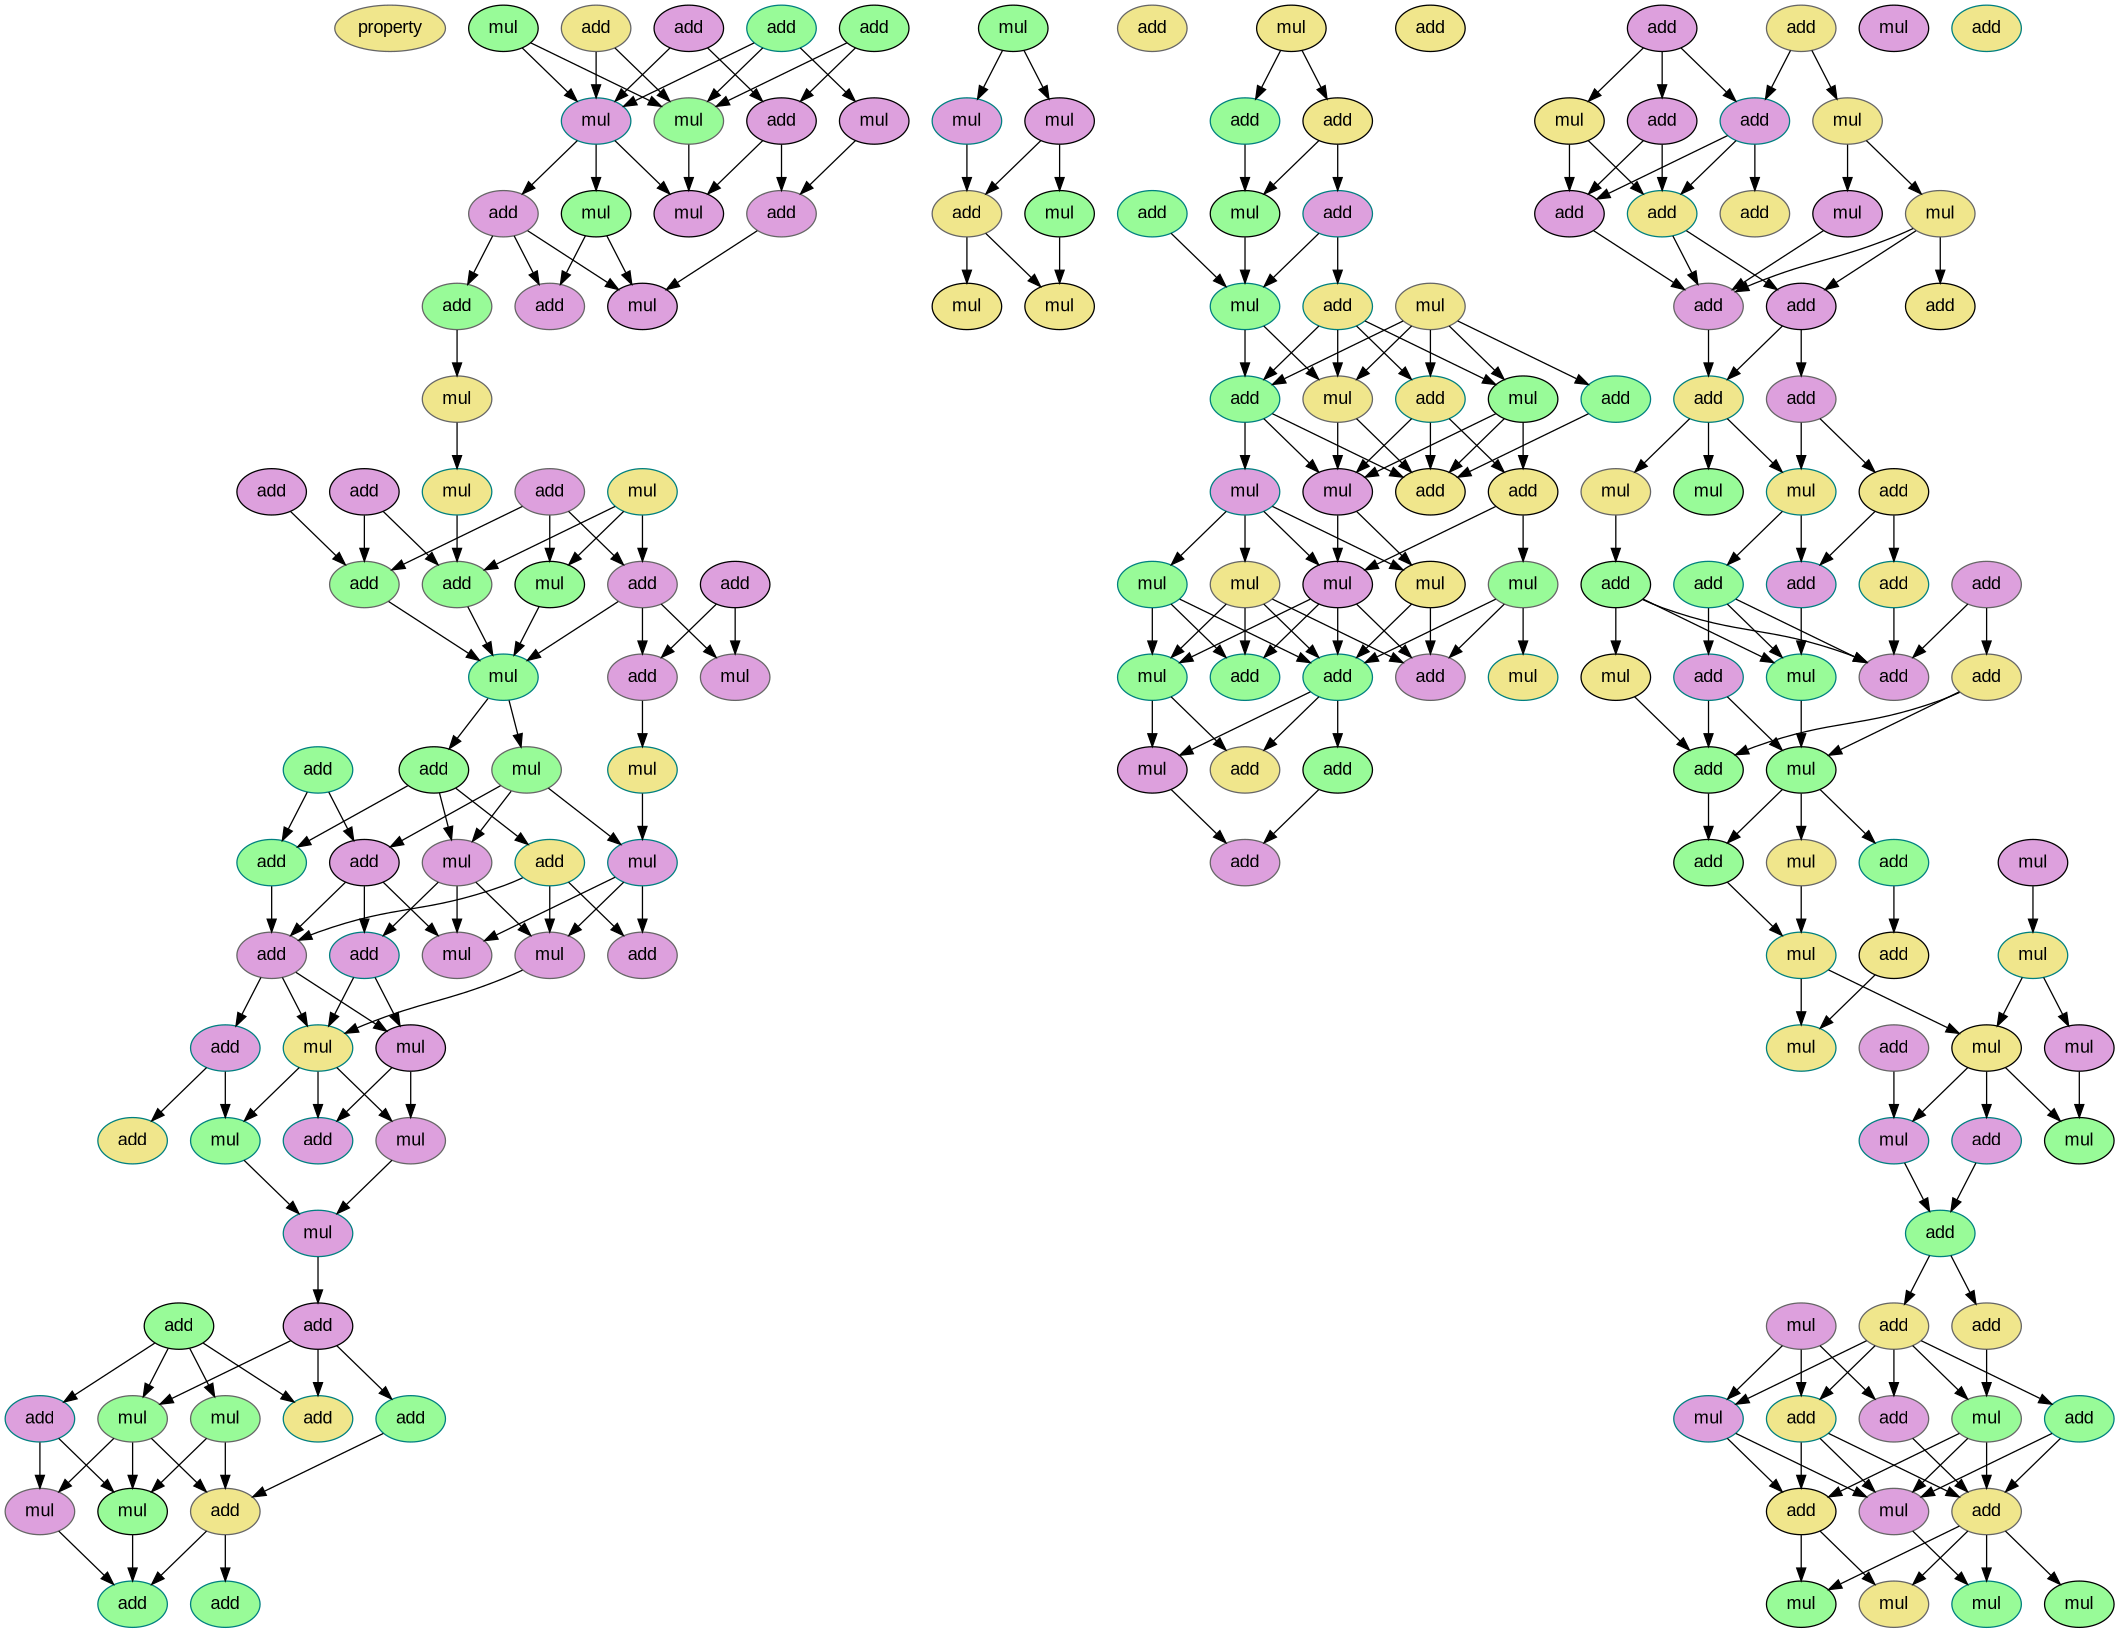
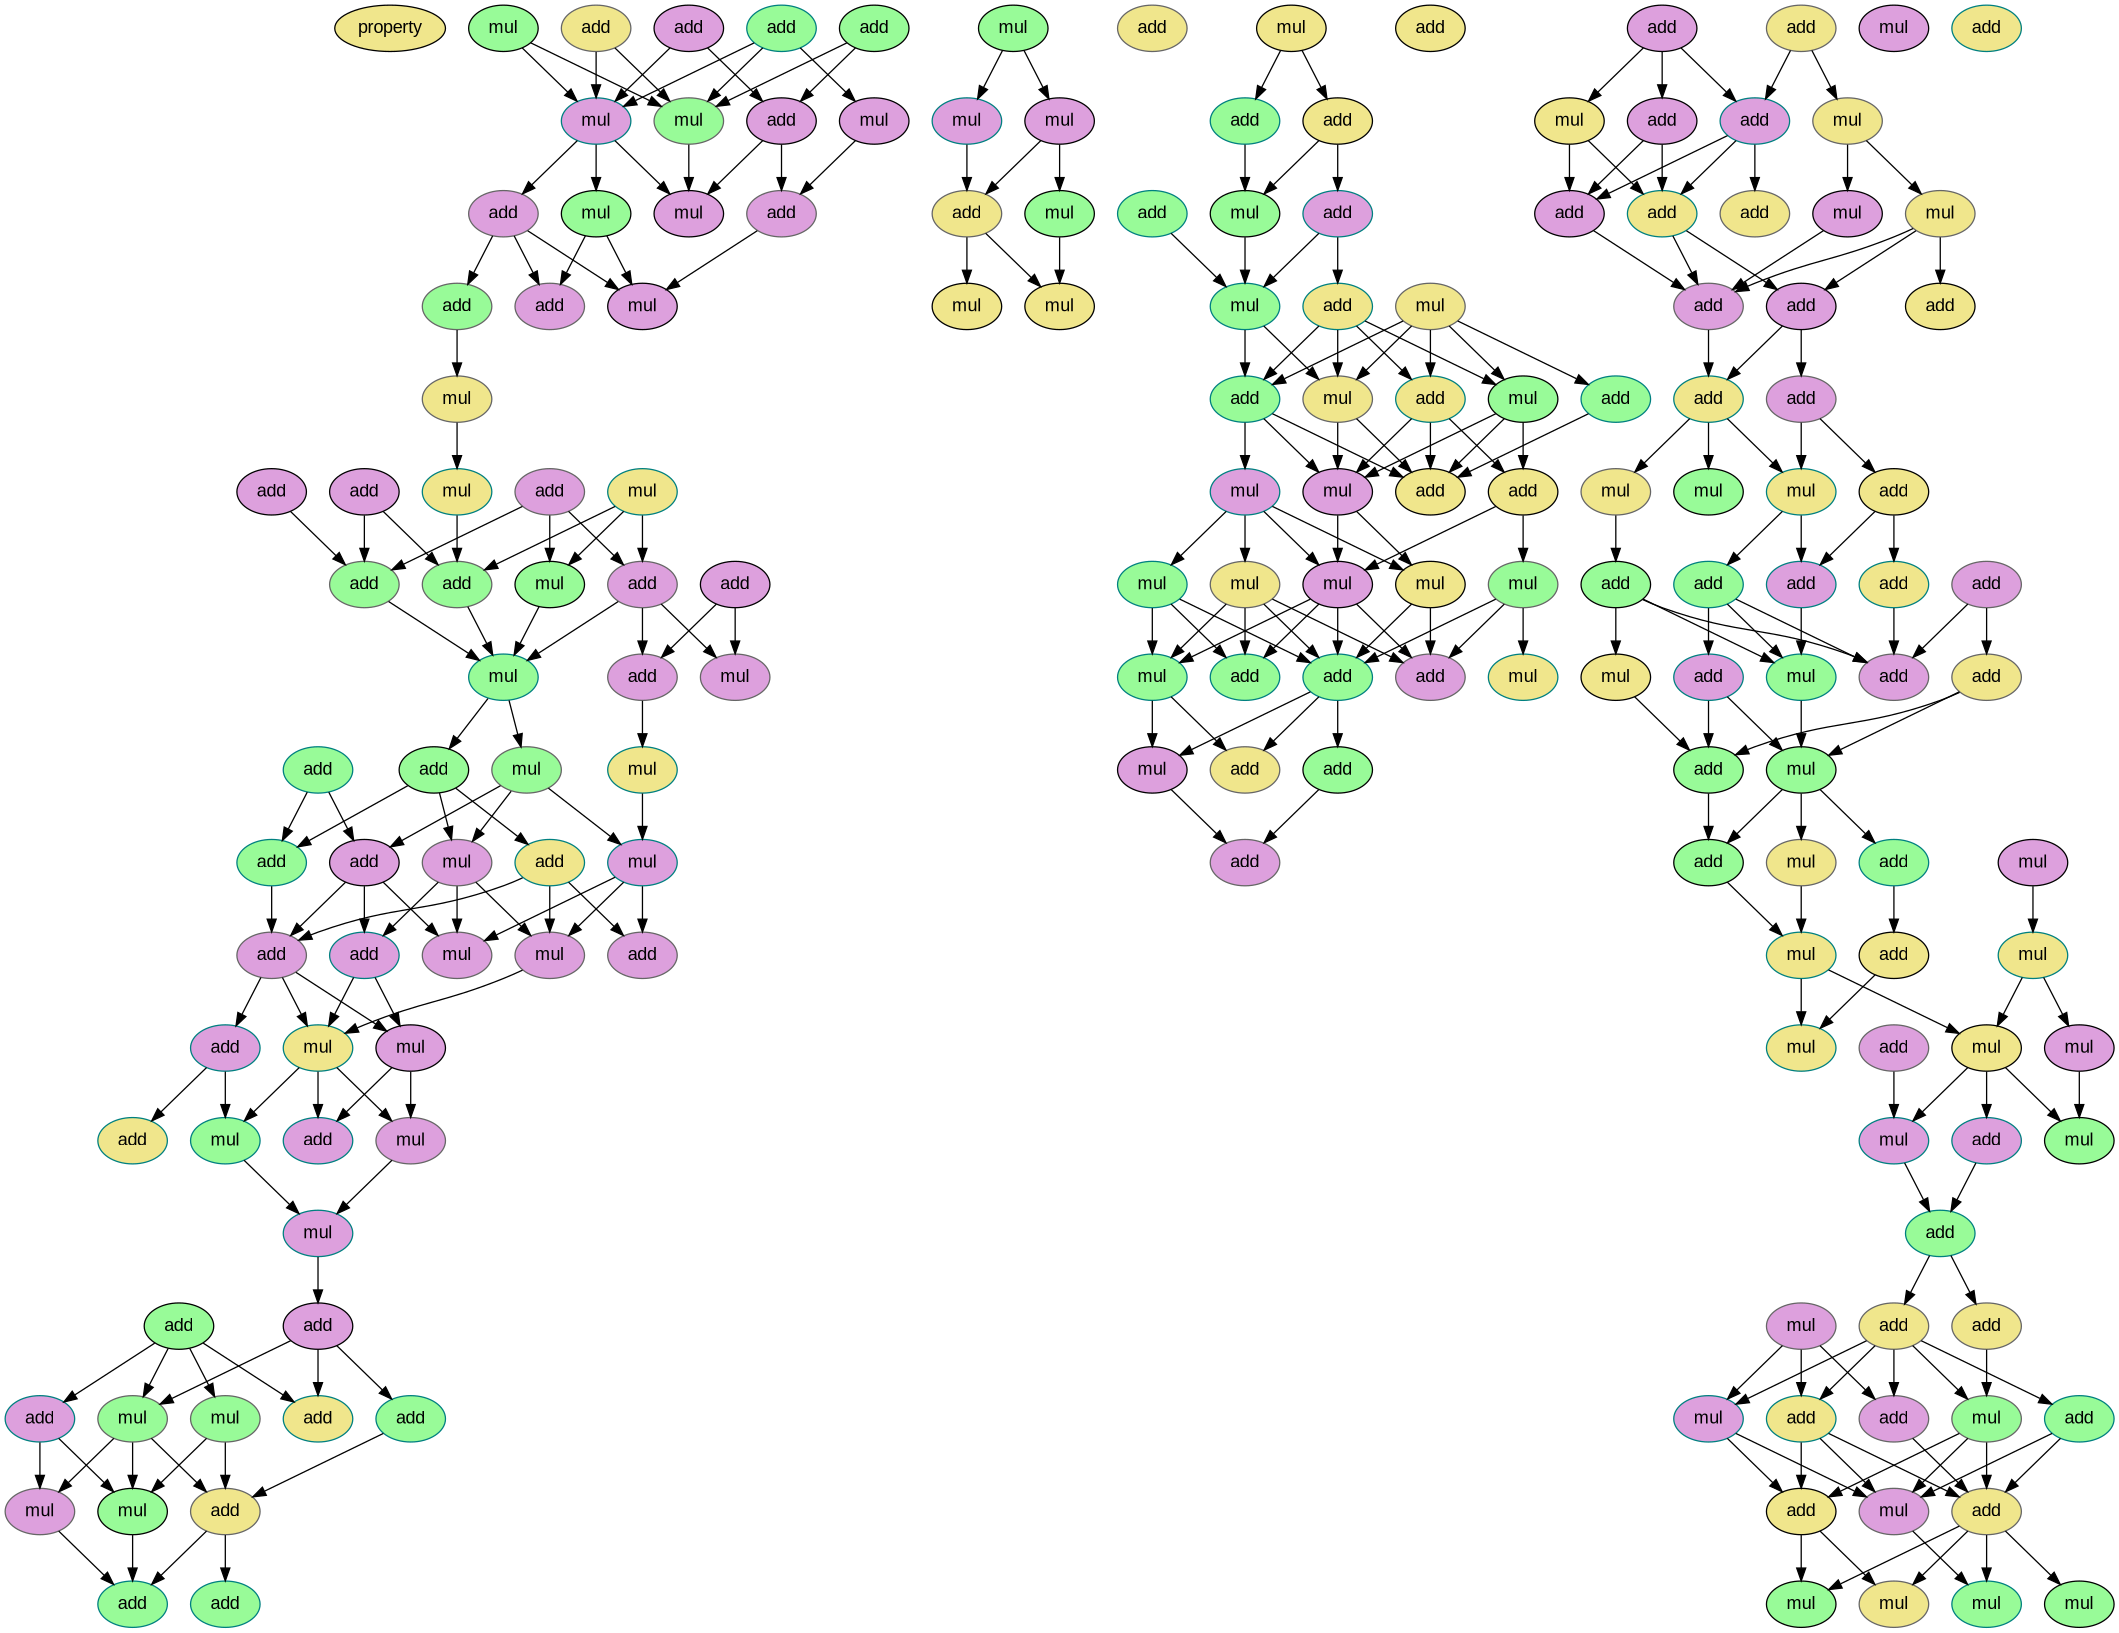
(390, 28) -> (390, 28)
